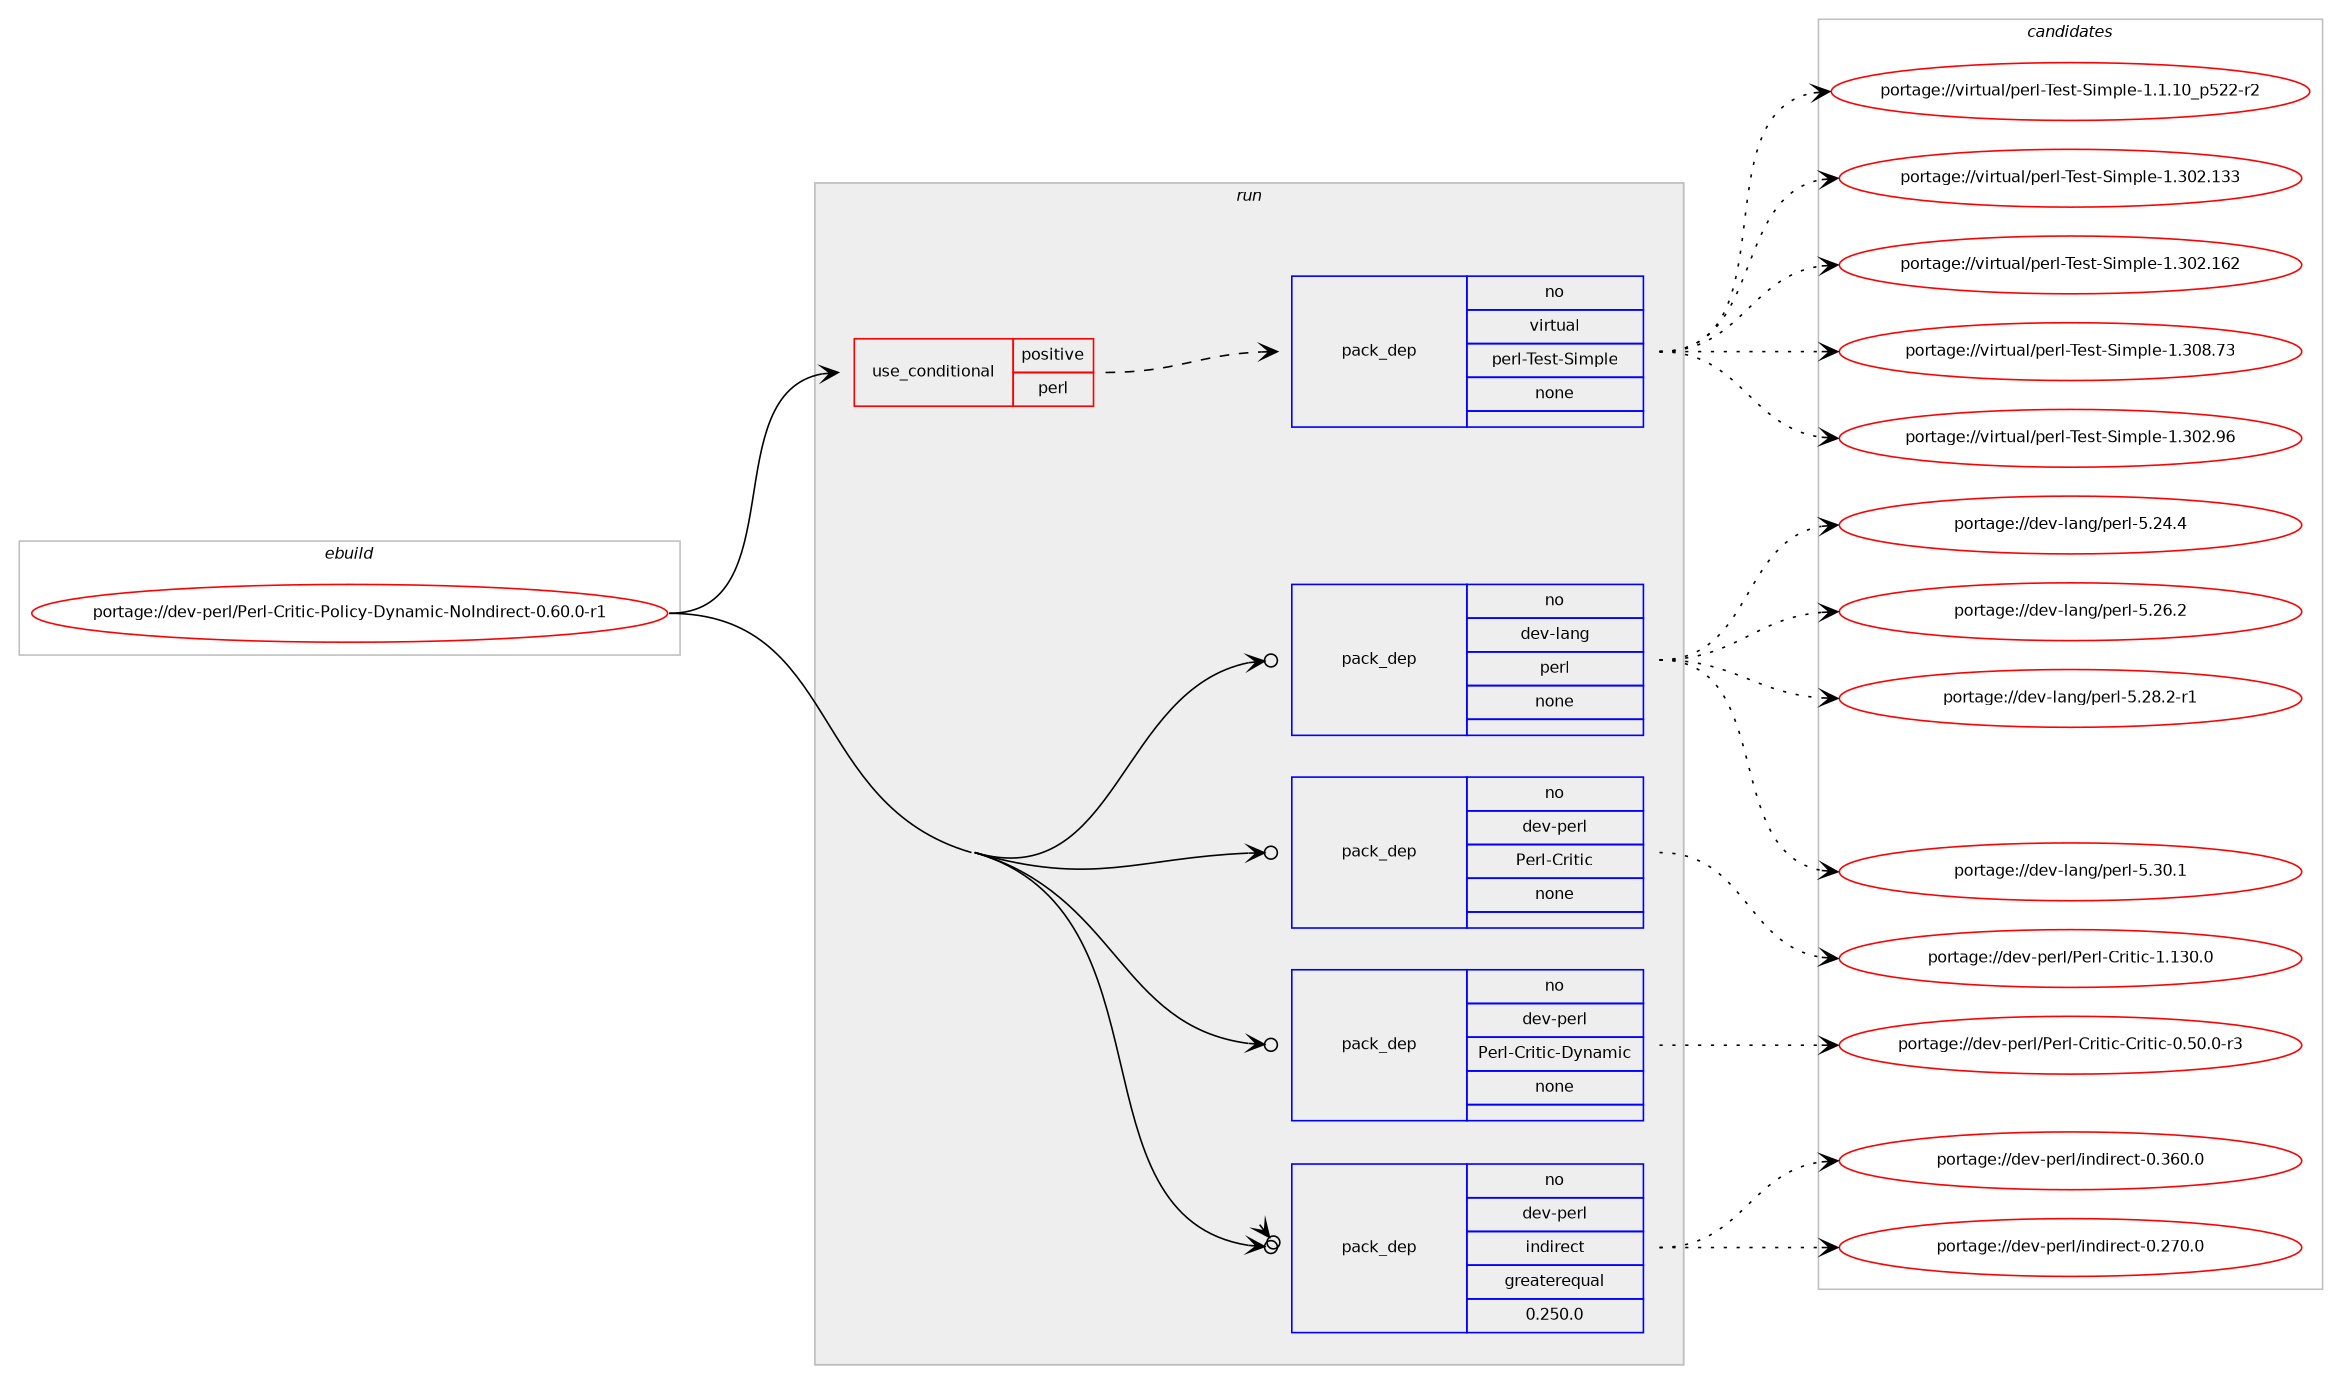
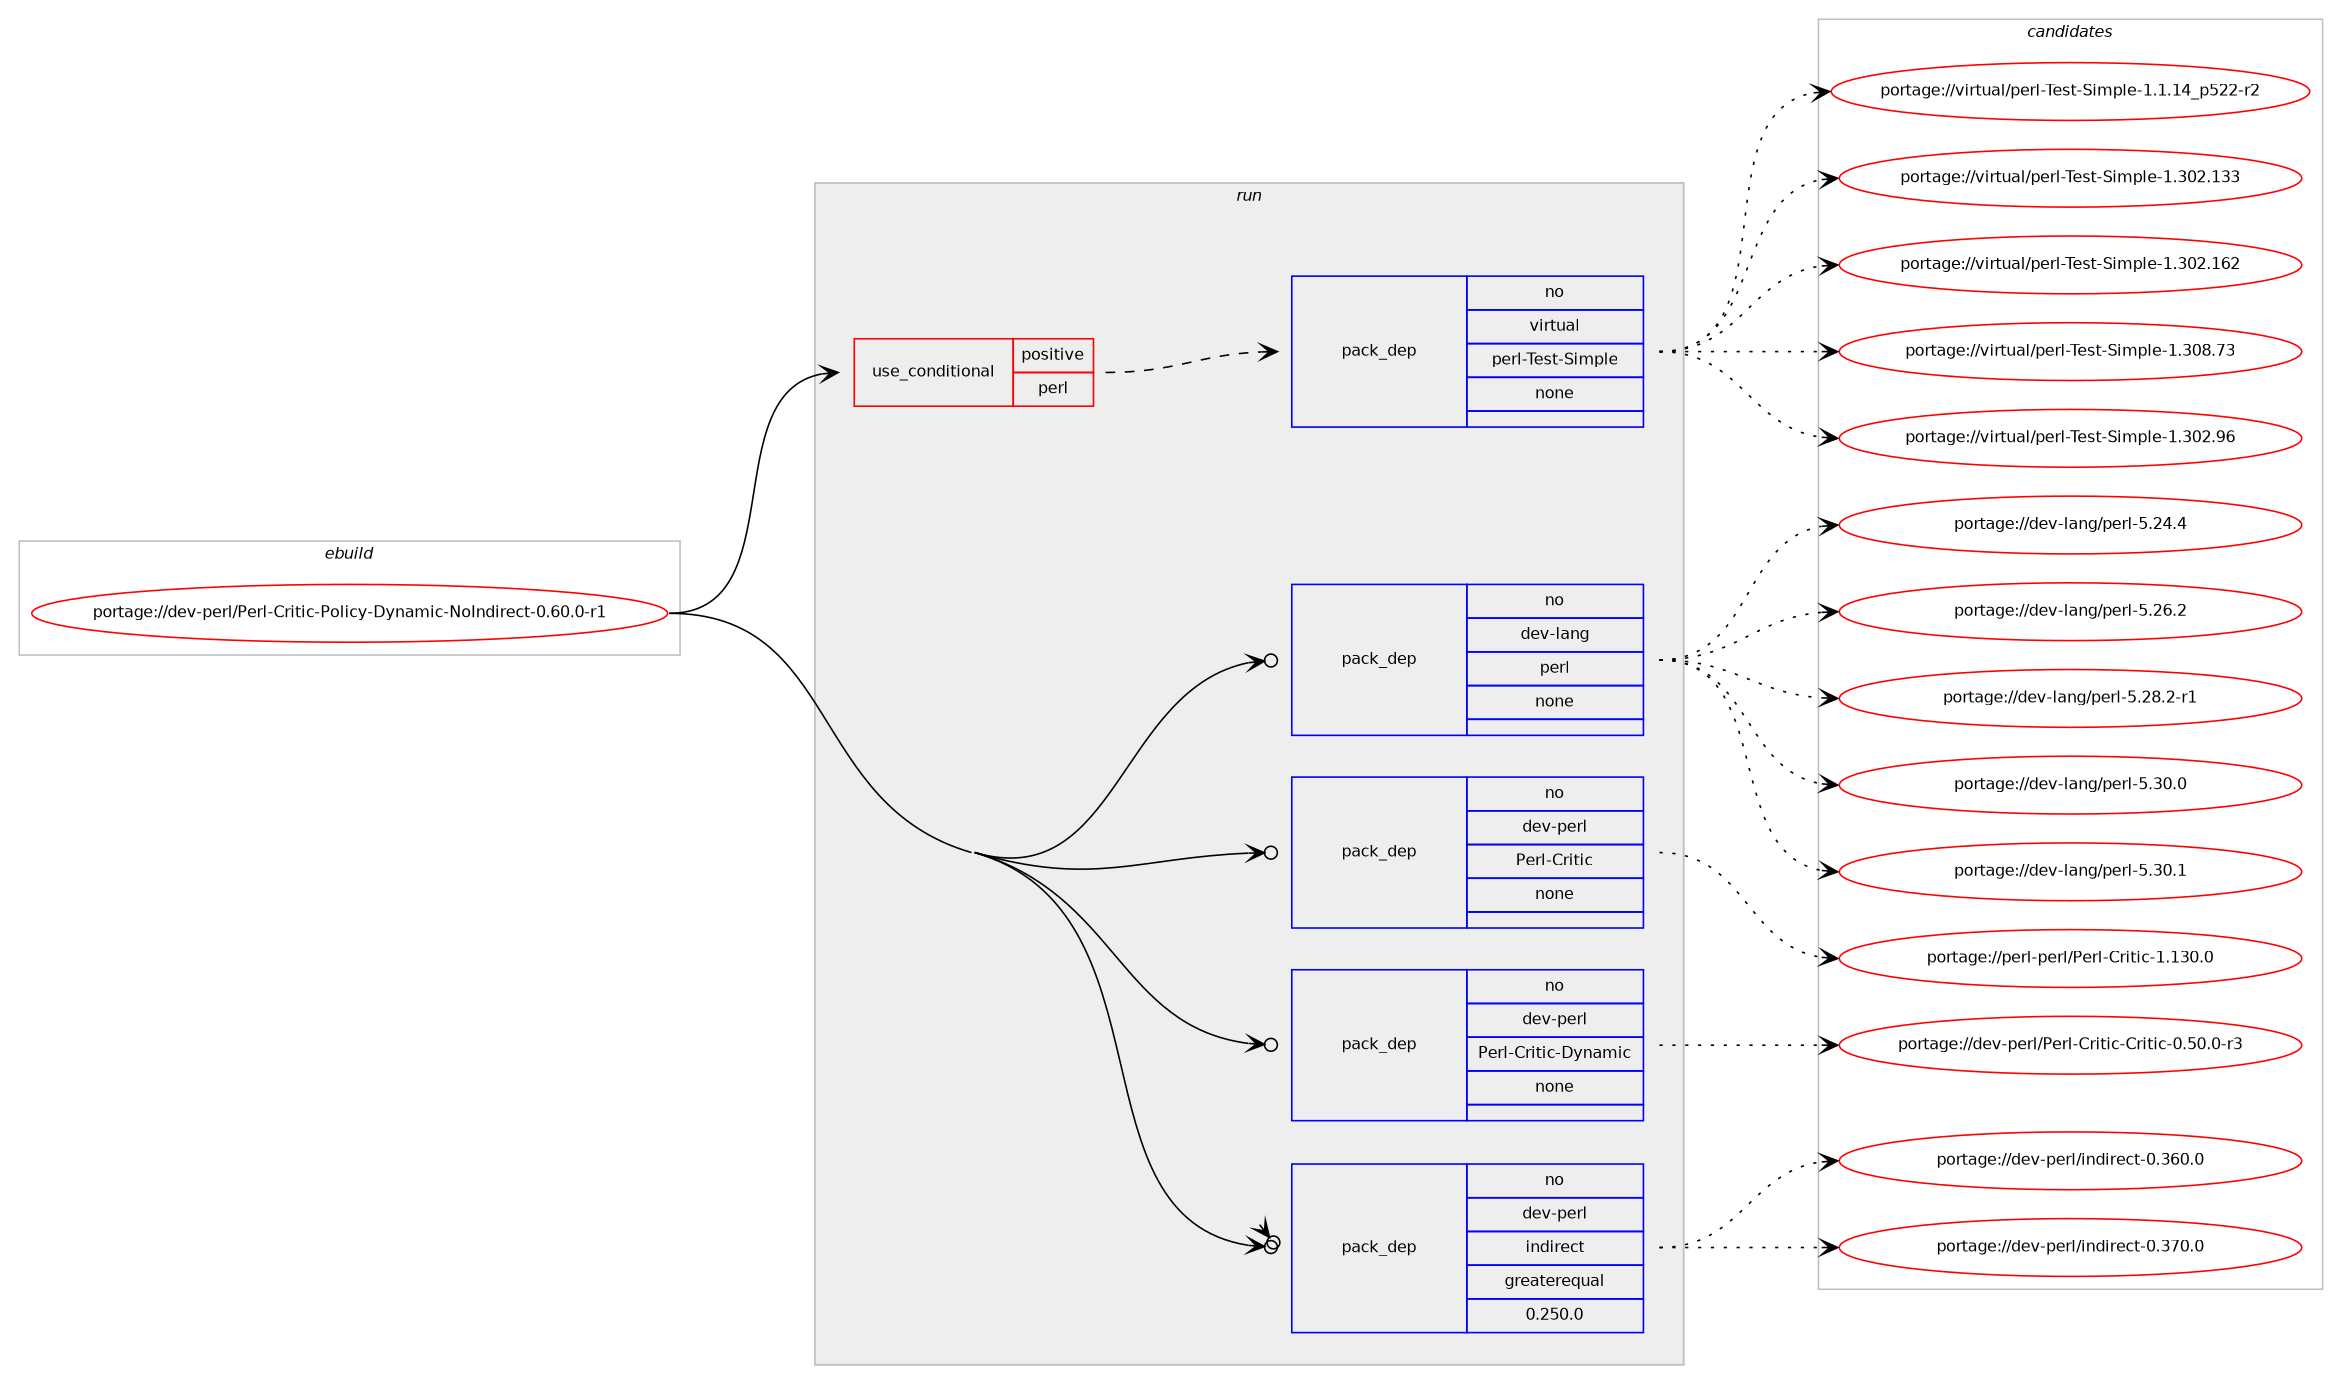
(2071, 92) -> (2071, 92)
none -> (2071, 785)
(2071, 959) -> (2071, 959)
(2071, 1248) -> (2071, 1248)
